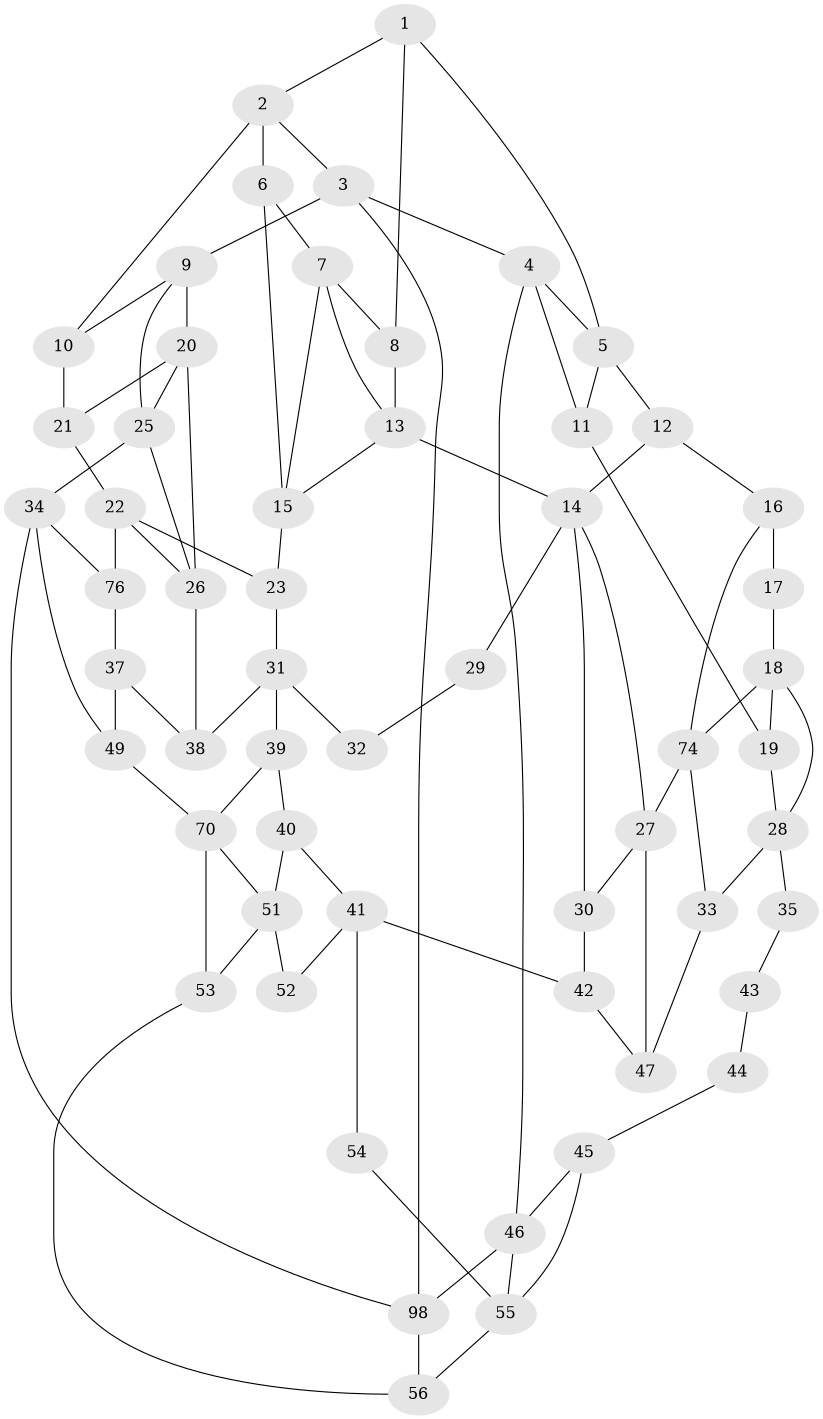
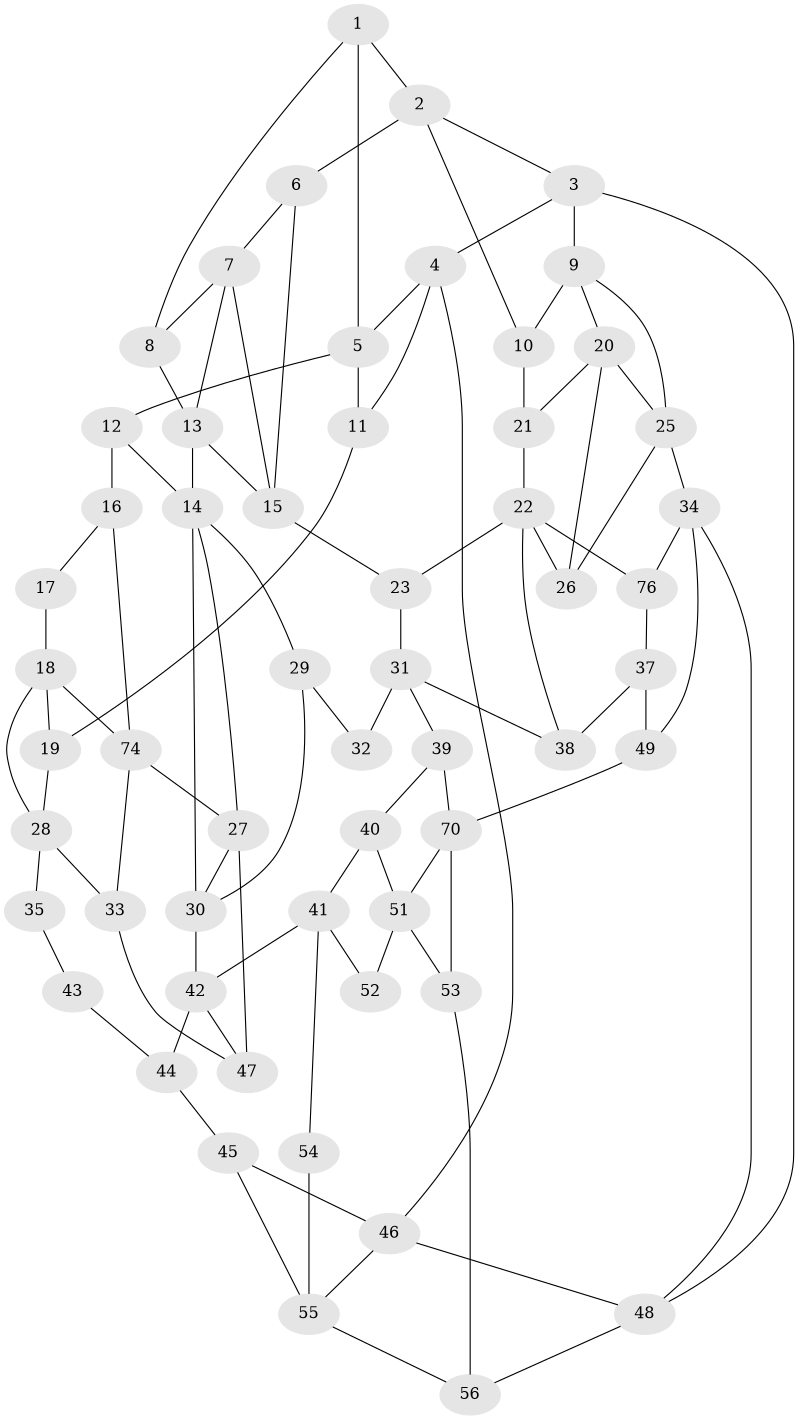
(196, 669) -> (530, 631)
none -> (295, 810)
none -> (184, 1026)
(419, 1314) -> (645, 1314)
